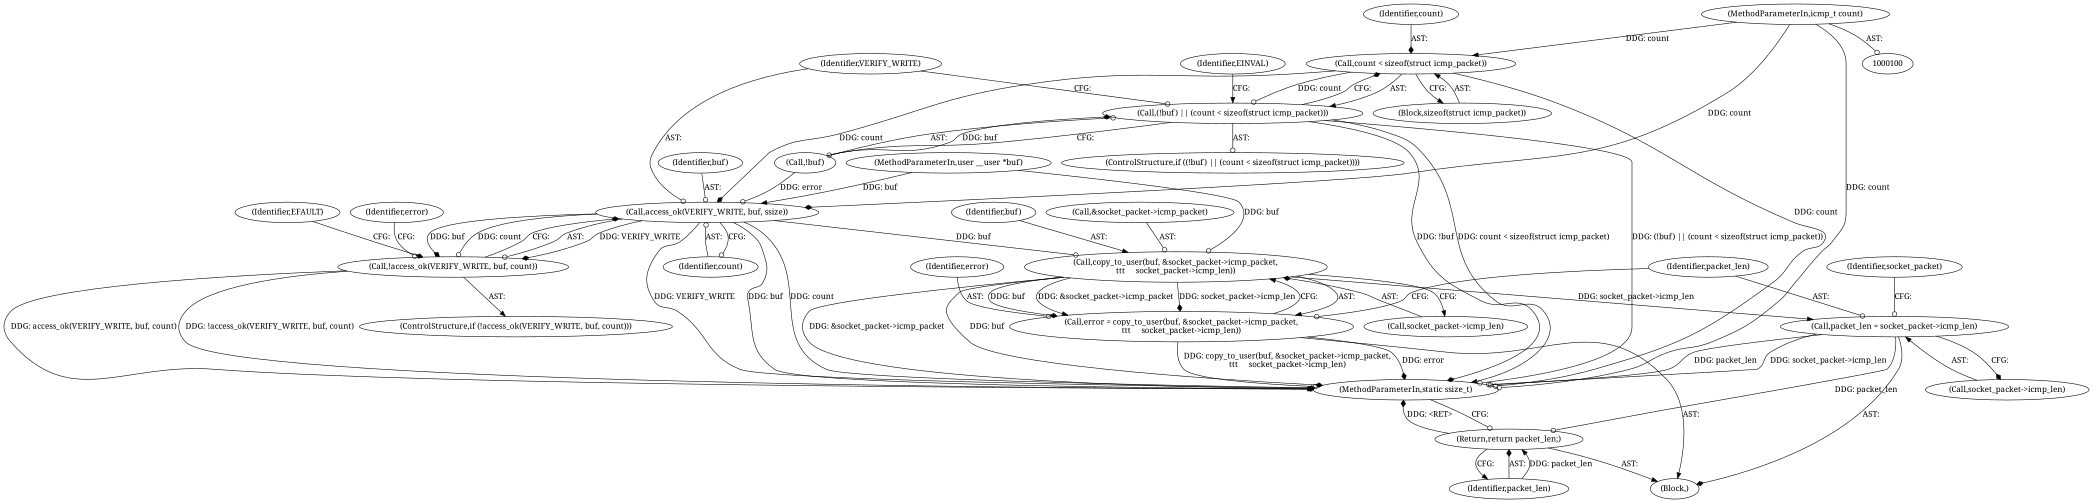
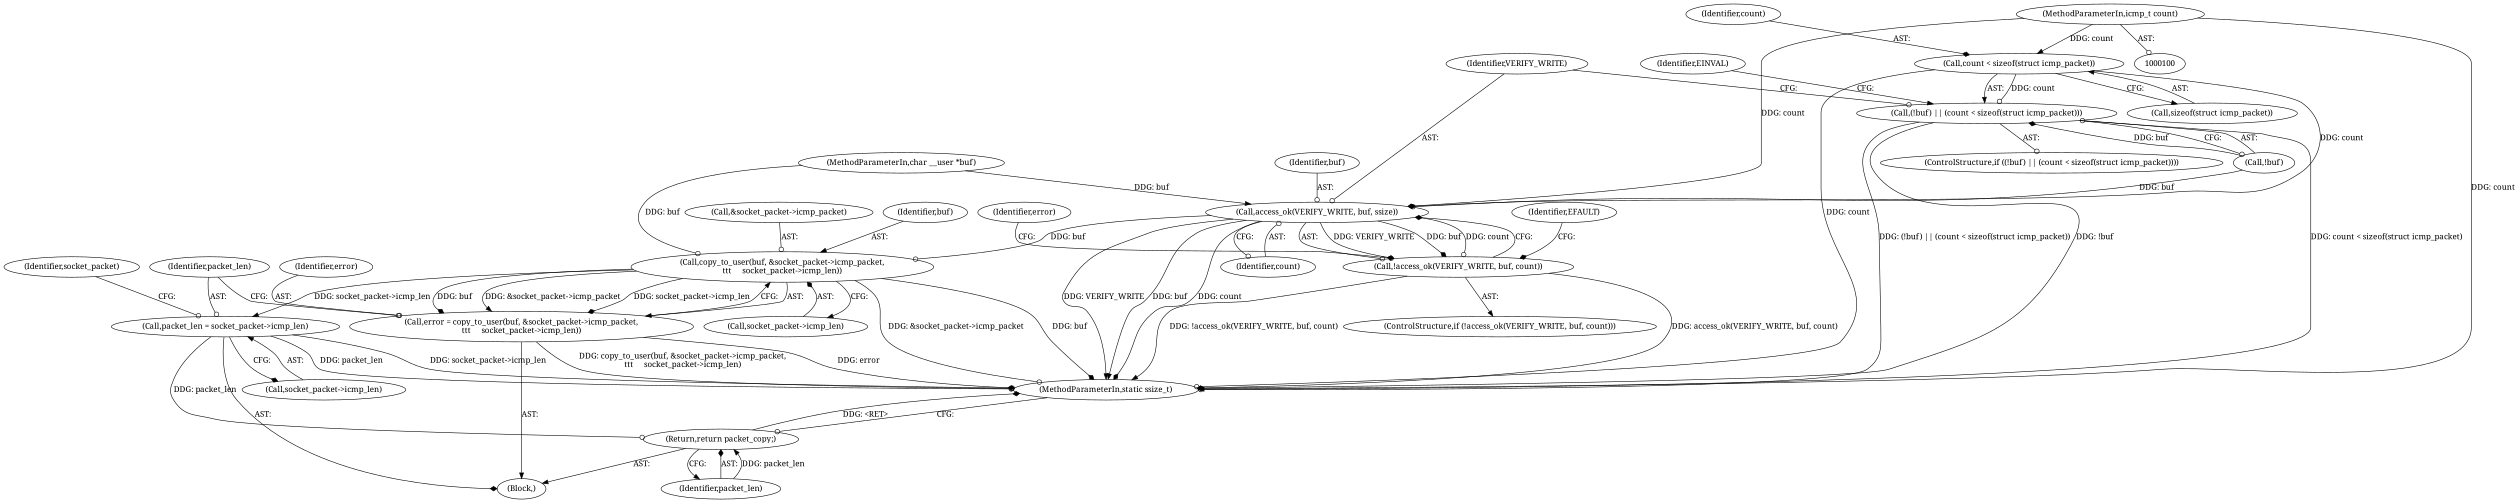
(1339, 94) -> none
(1462, 113) -> (2212, 113)
(949, 163) -> (901, 163)
(801, 188) -> (2157, 188)
(1509, 439) -> (721, 439)
